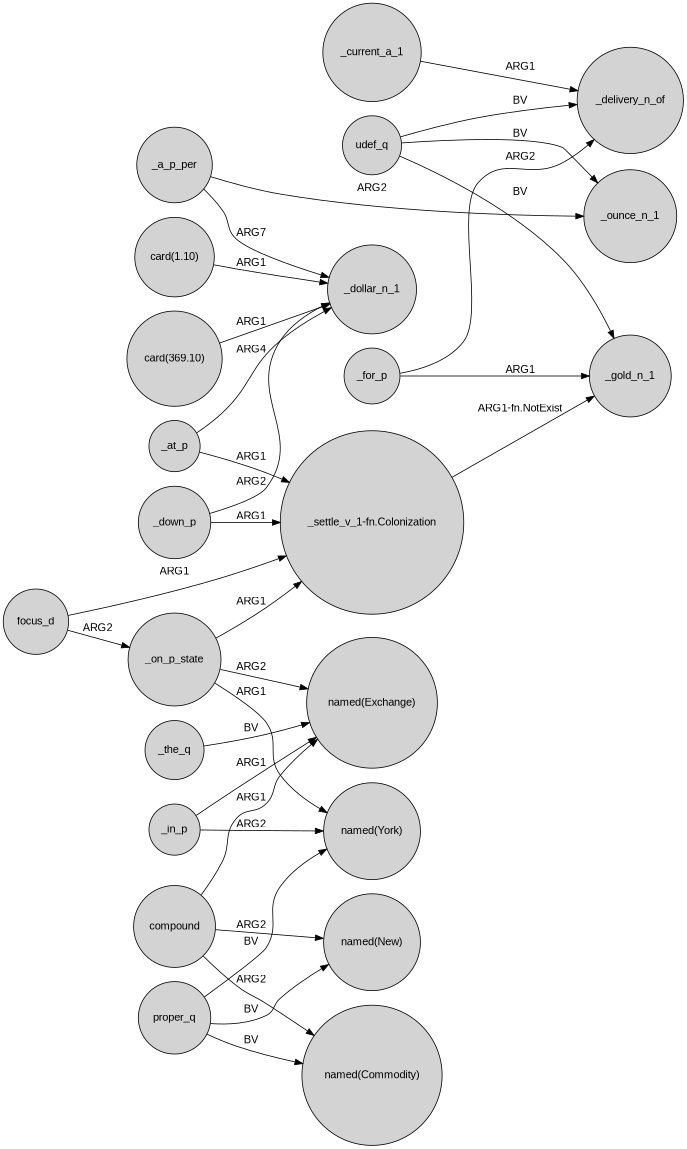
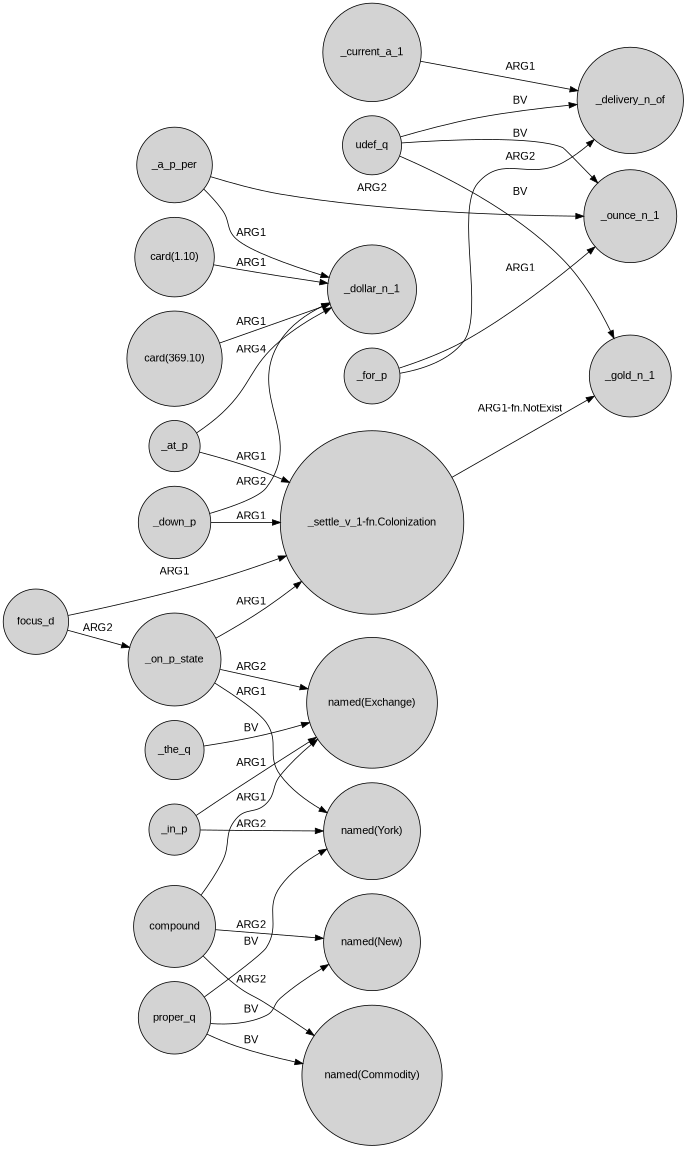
(251, 233) -> (251, 233)
(491, 376) -> (500, 319)
